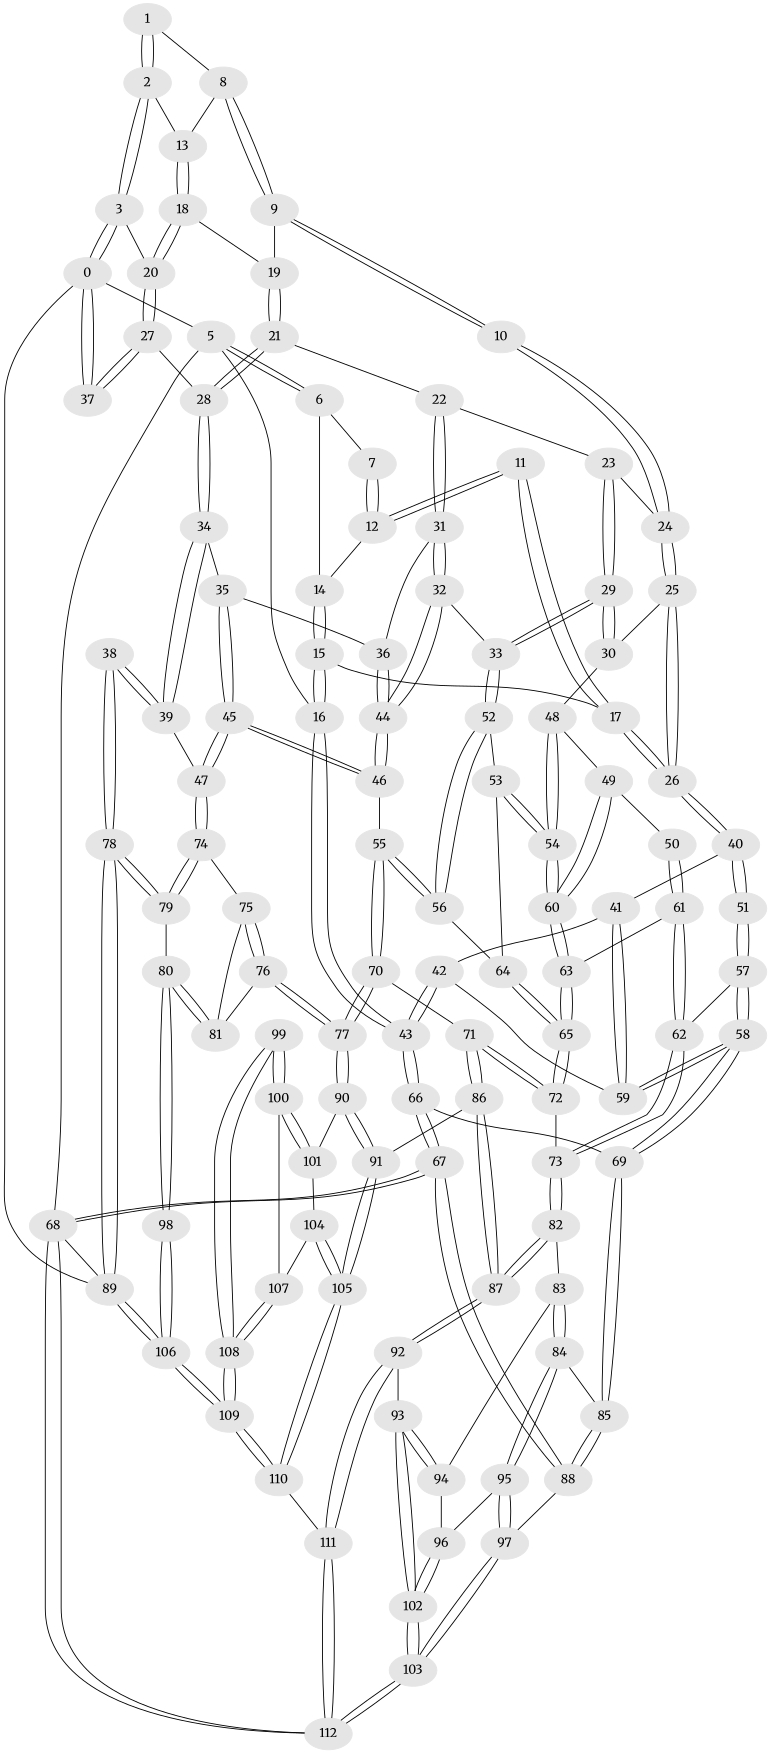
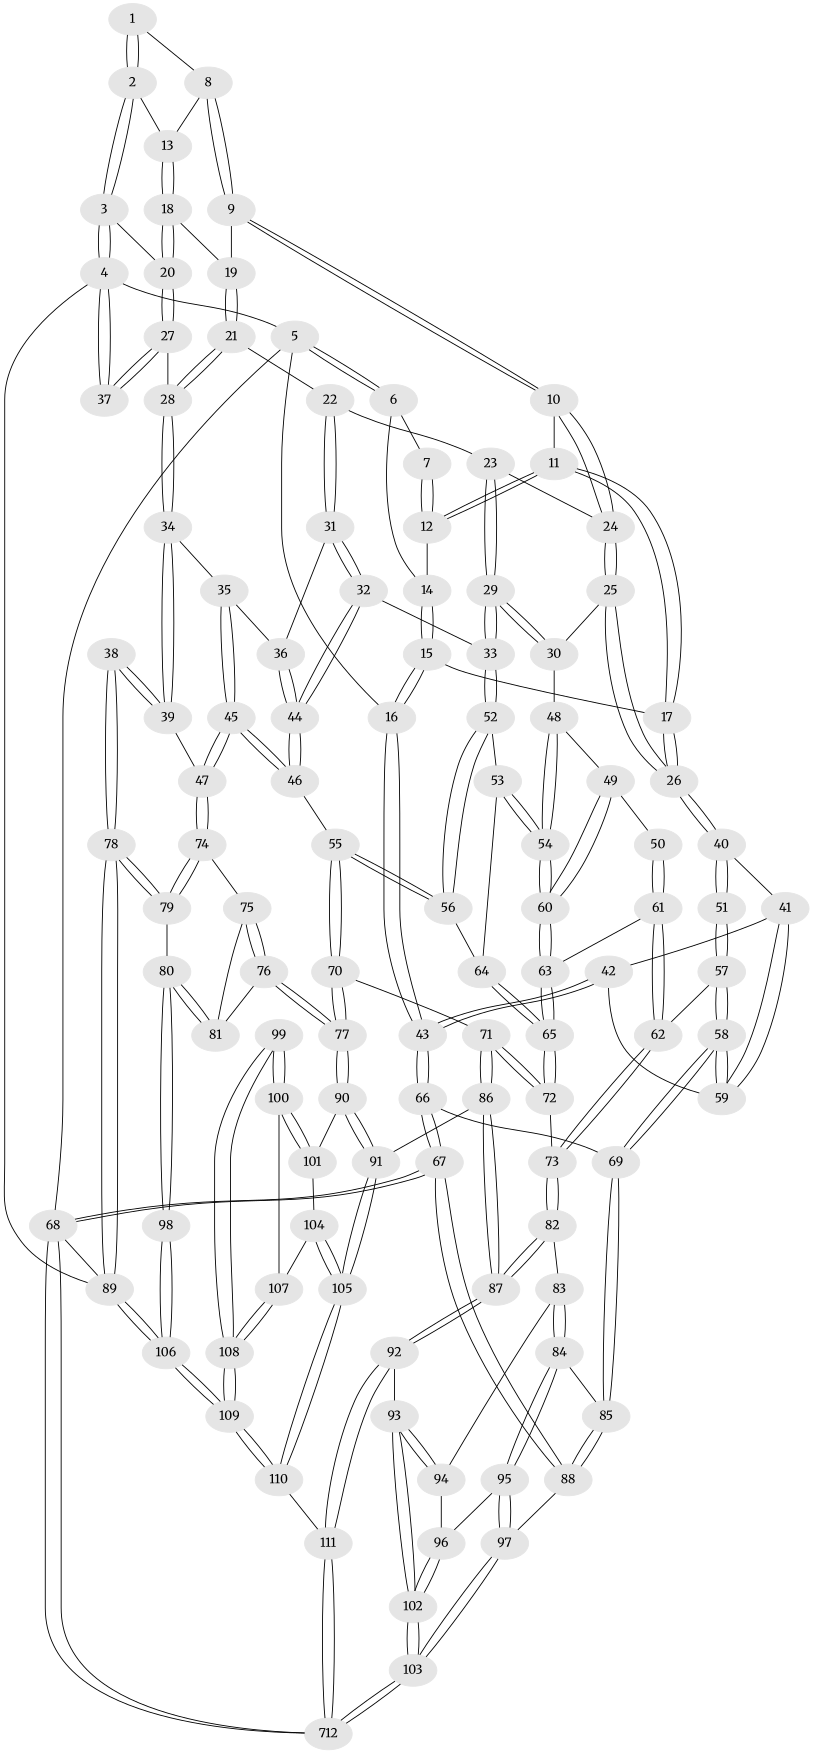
(88, 273) -> (104, 273)
none -> (554, 432)
(328, 1734) -> (328, 1734)
